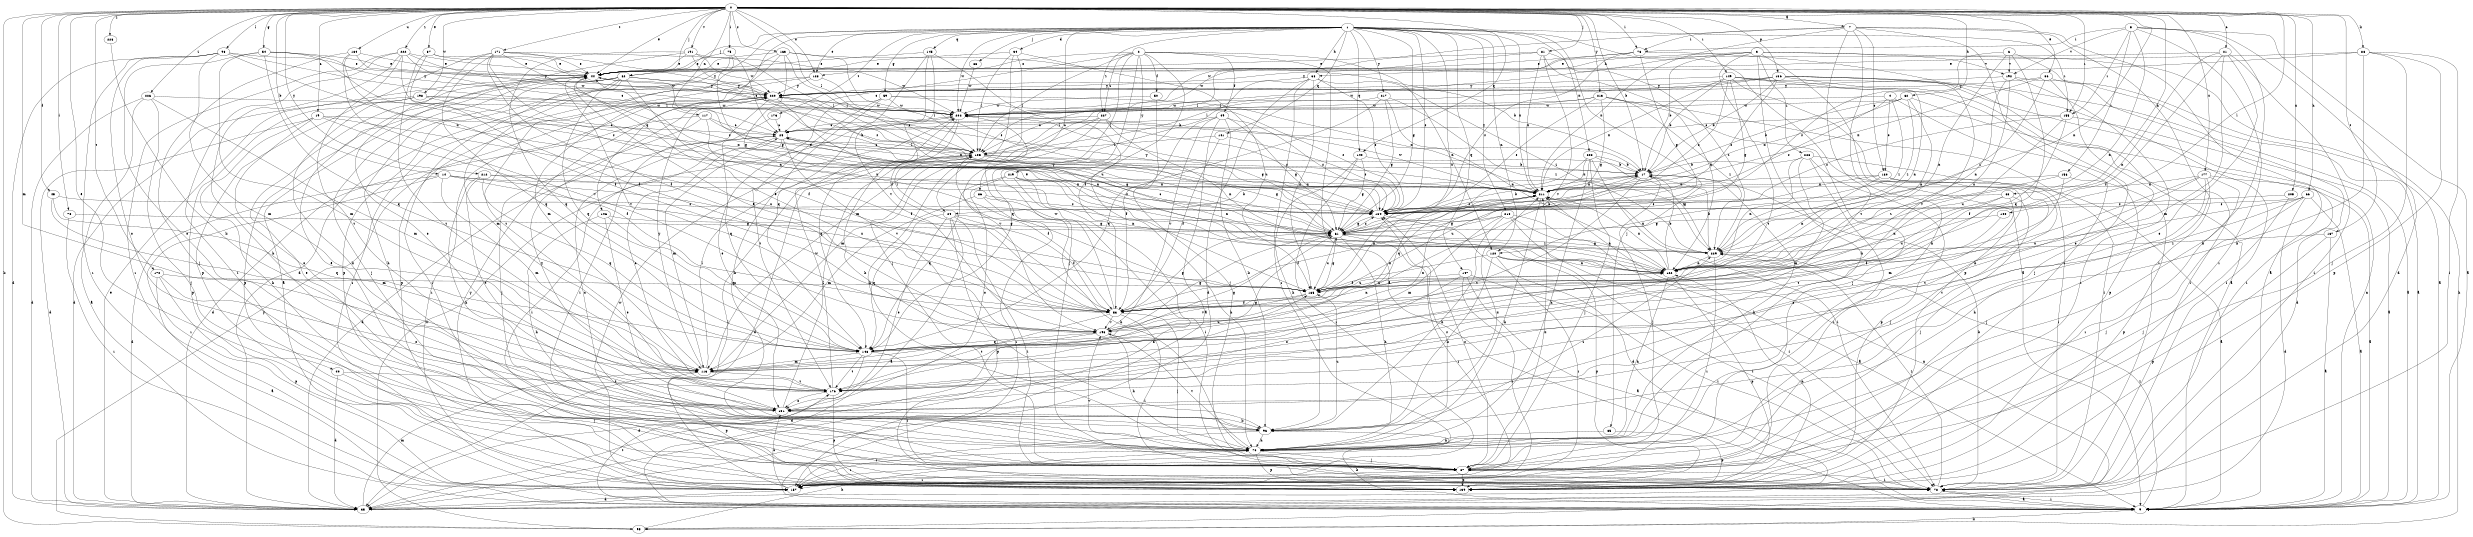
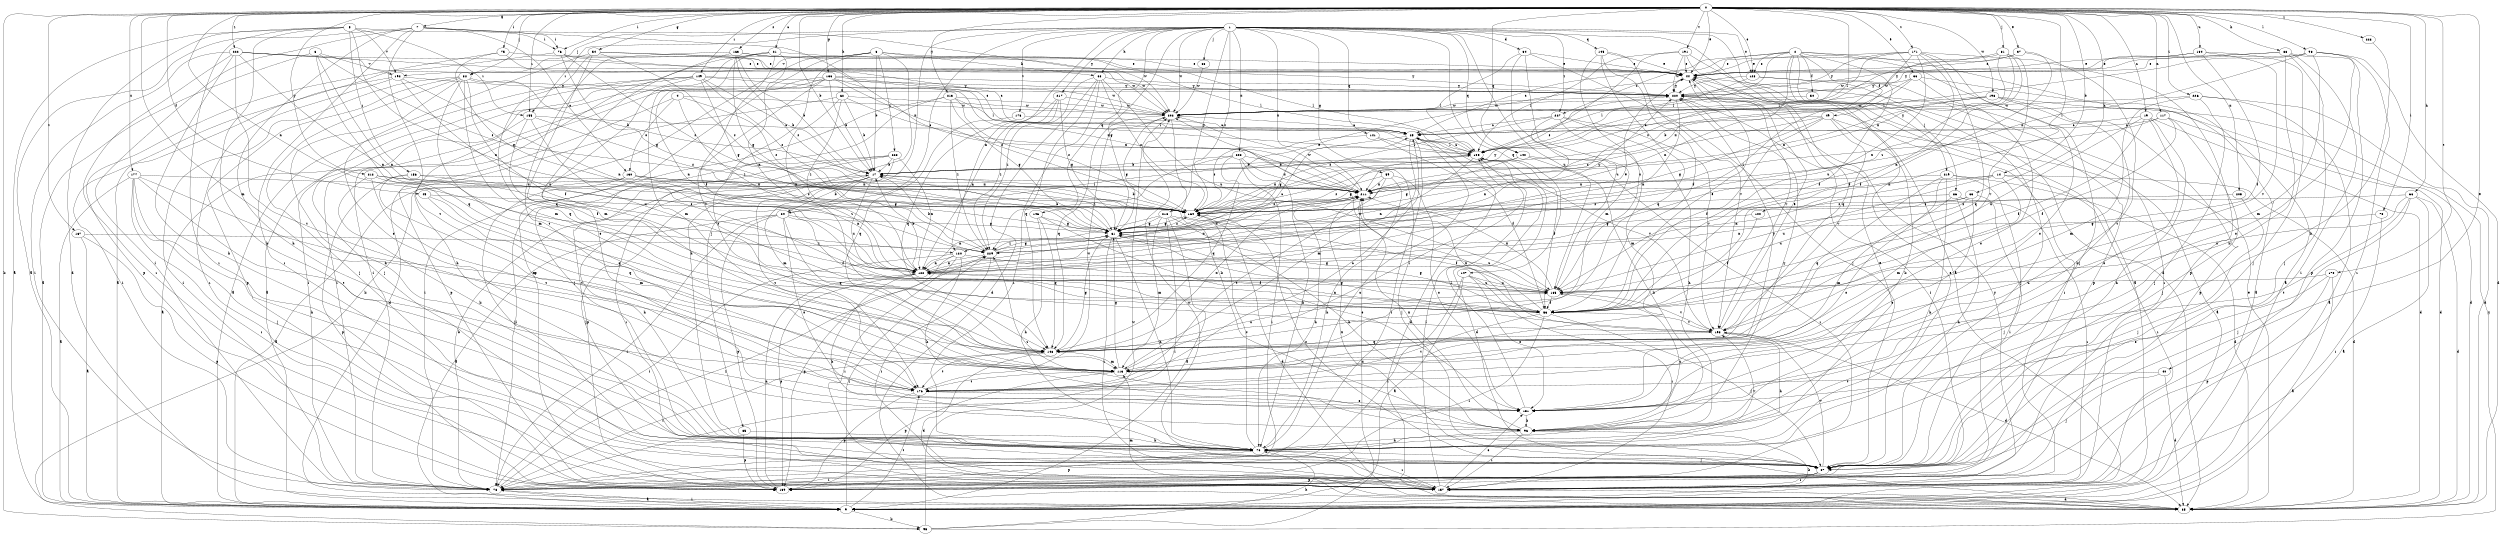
(919, 111) -> none
(2367, 293) -> (233, 293)
